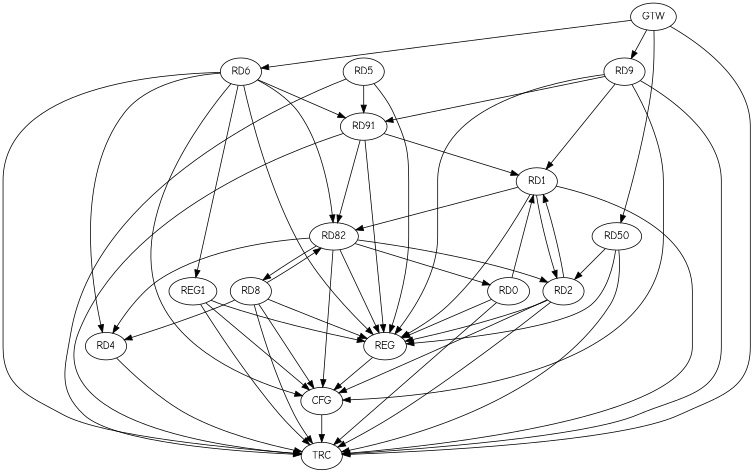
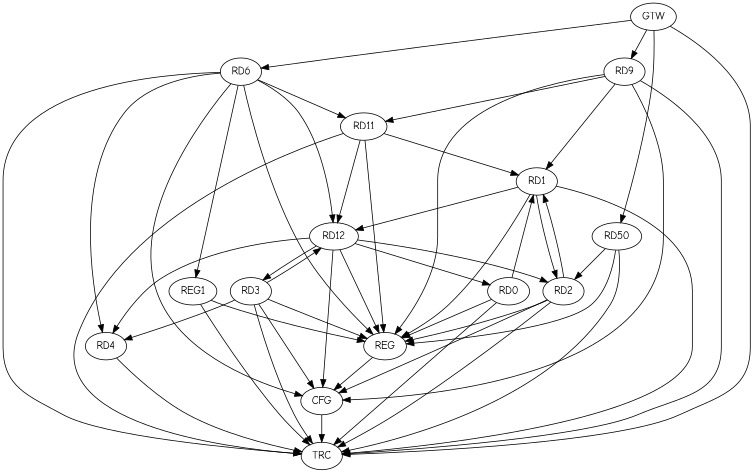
(364, 72) -> none
(364, 127) -> (364, 127)
(334, 236) -> (334, 236)
(251, 291) -> (251, 291)
(255, 344) -> none
